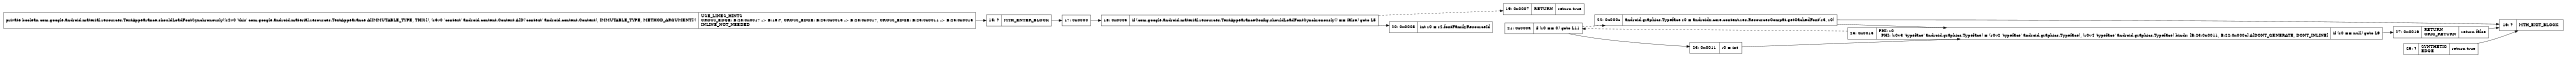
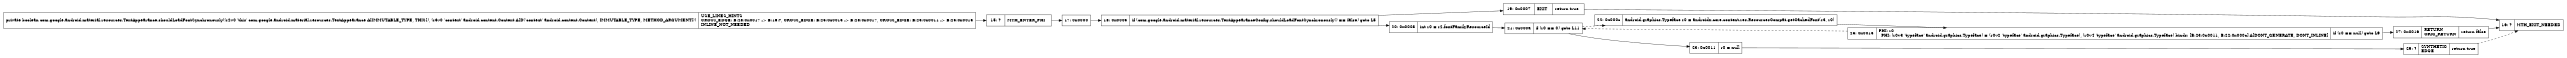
(1544, 9) -> (1542, 9)
(1439, 13) -> (1439, 13)
(1026, 20) -> (1026, 20)
(2167, 21) -> (2040, 13)
(2539, 25) -> (2539, 25)
none -> (1497, 28)
(2497, 38) -> (2497, 38)
(1850, 43) -> (2071, 48)
(1730, 48) -> (1730, 48)
